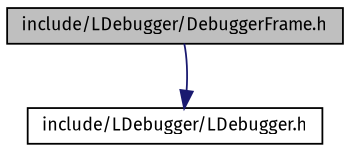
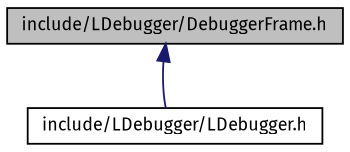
(187, 67) -> (163, 85)
